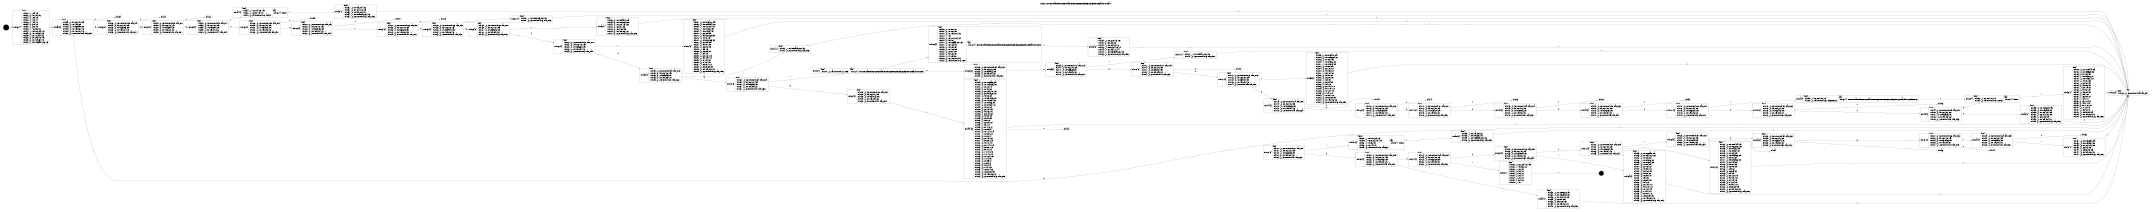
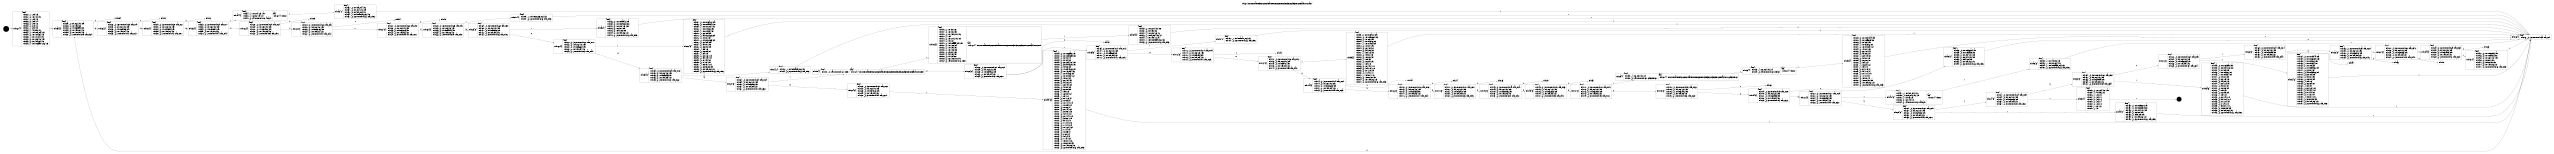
(1970, 106) -> (1794, 97)
(1034, 129) -> (1045, 45)
